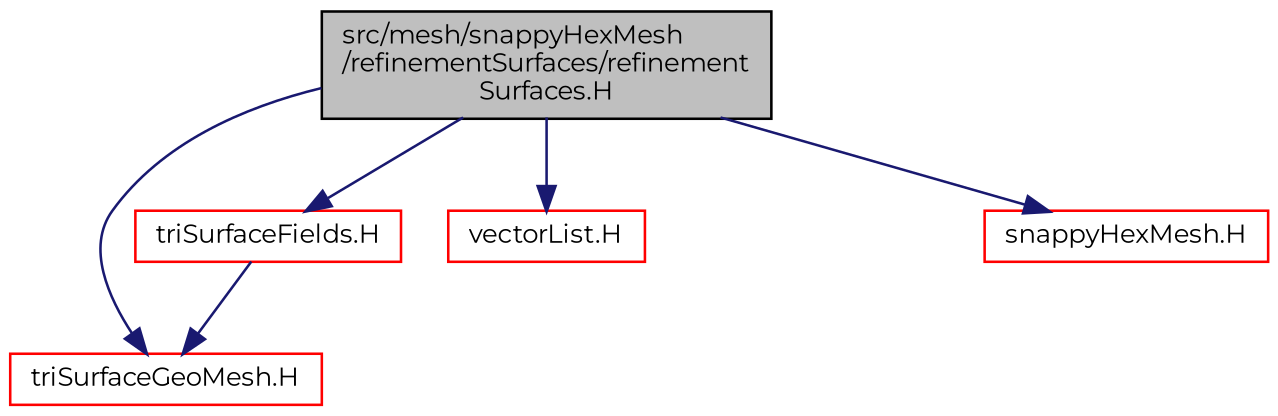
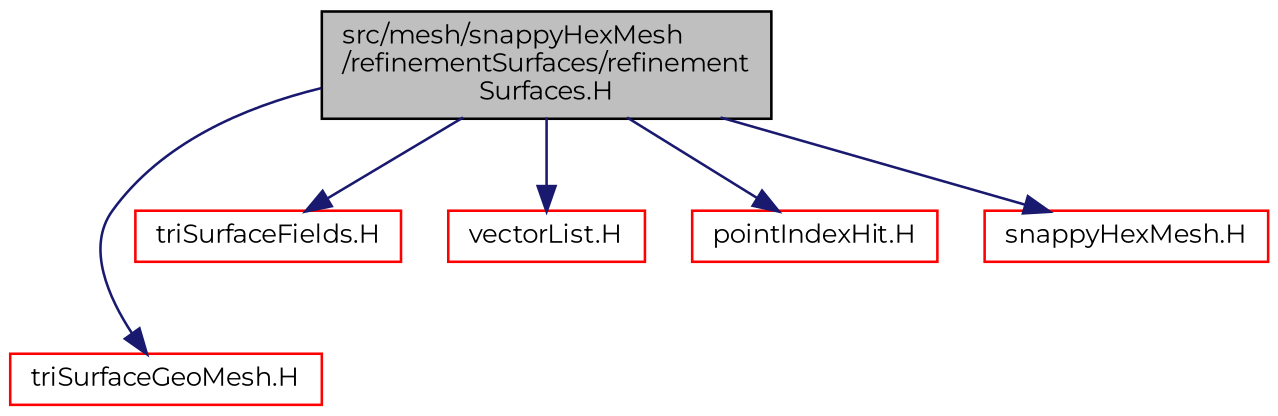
none -> (815, 236)
(225, 298) -> none
